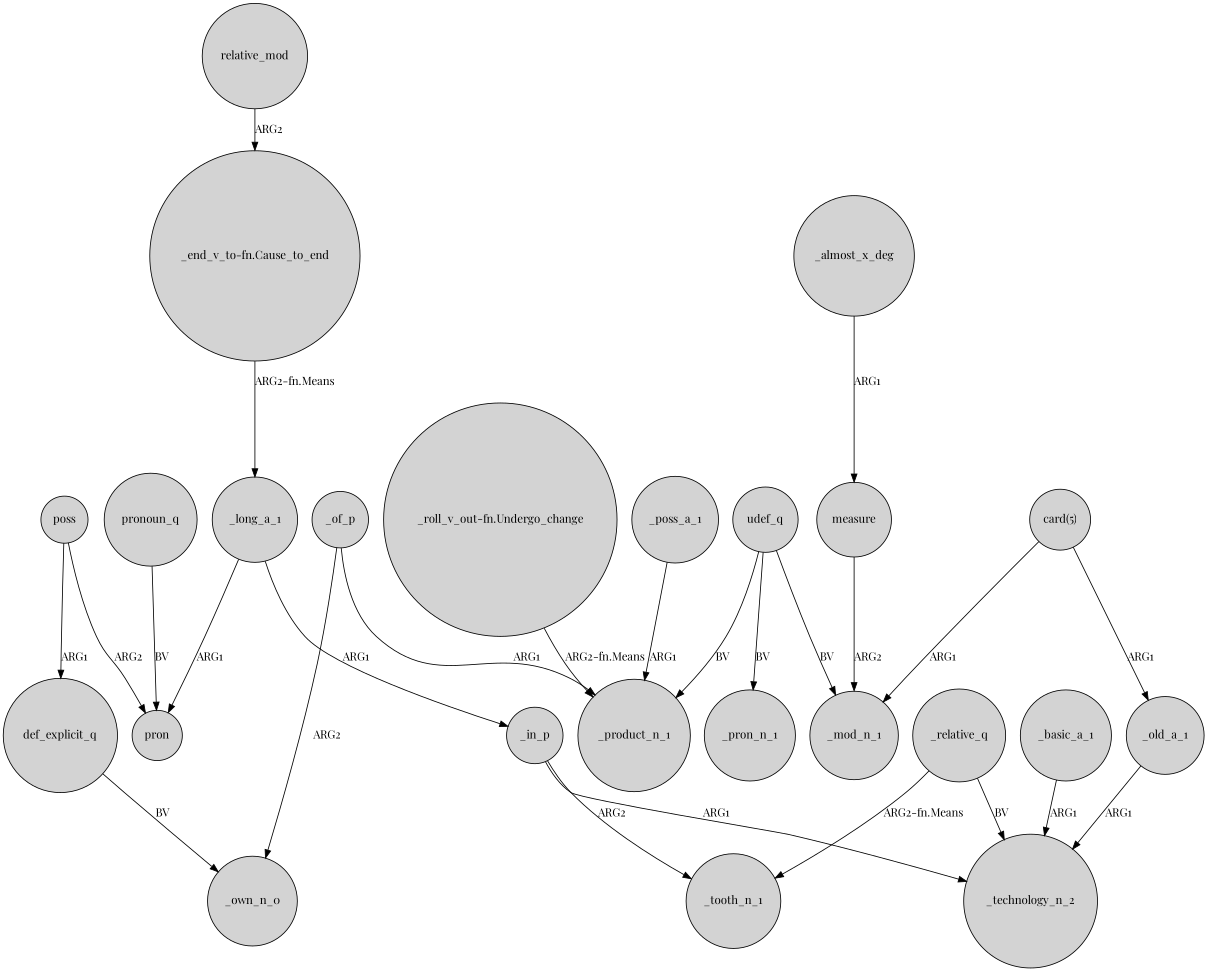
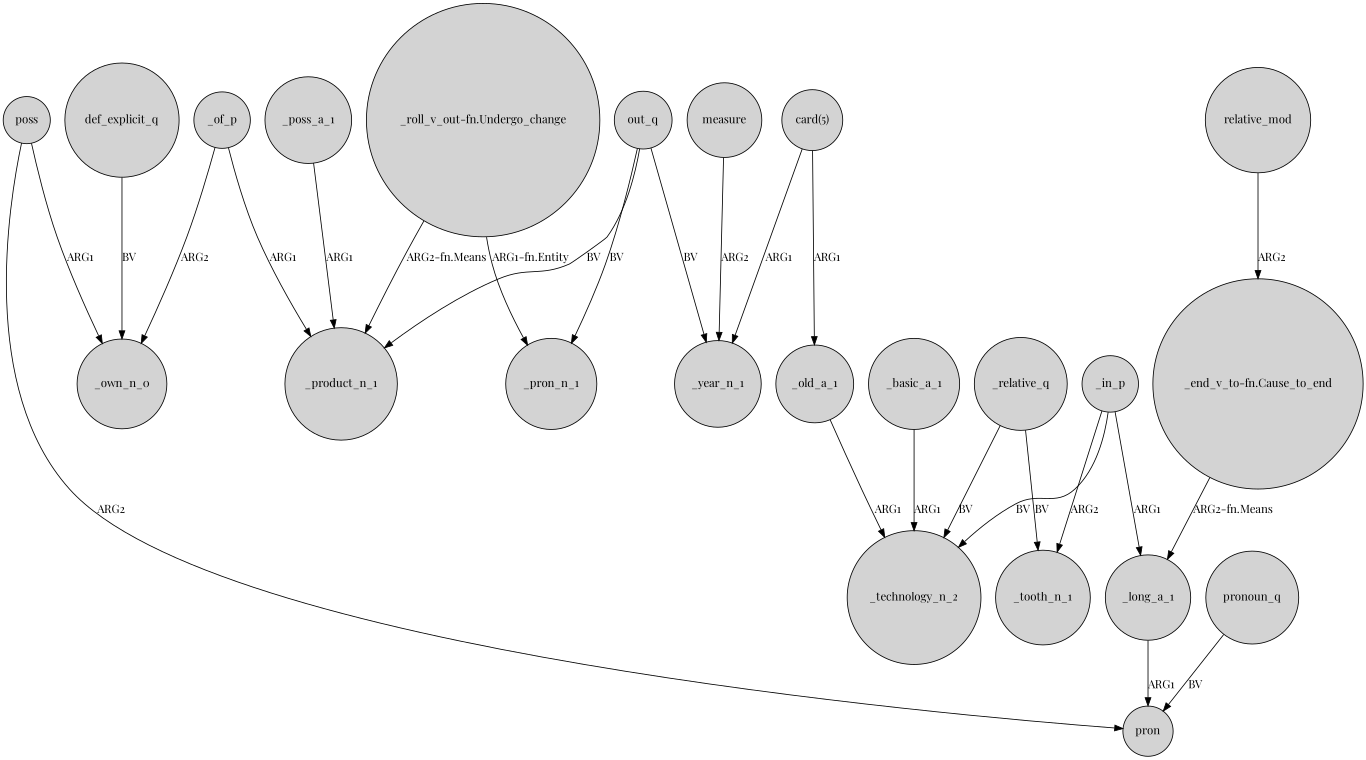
(854, 256) -> none
none -> (501, 289)
(765, 520) -> (643, 120)
(62, 607) -> (59, 242)
(360, 670) -> (1127, 479)
(854, 735) -> (718, 384)
(717, 813) -> (1023, 510)
(923, 813) -> (1042, 510)
